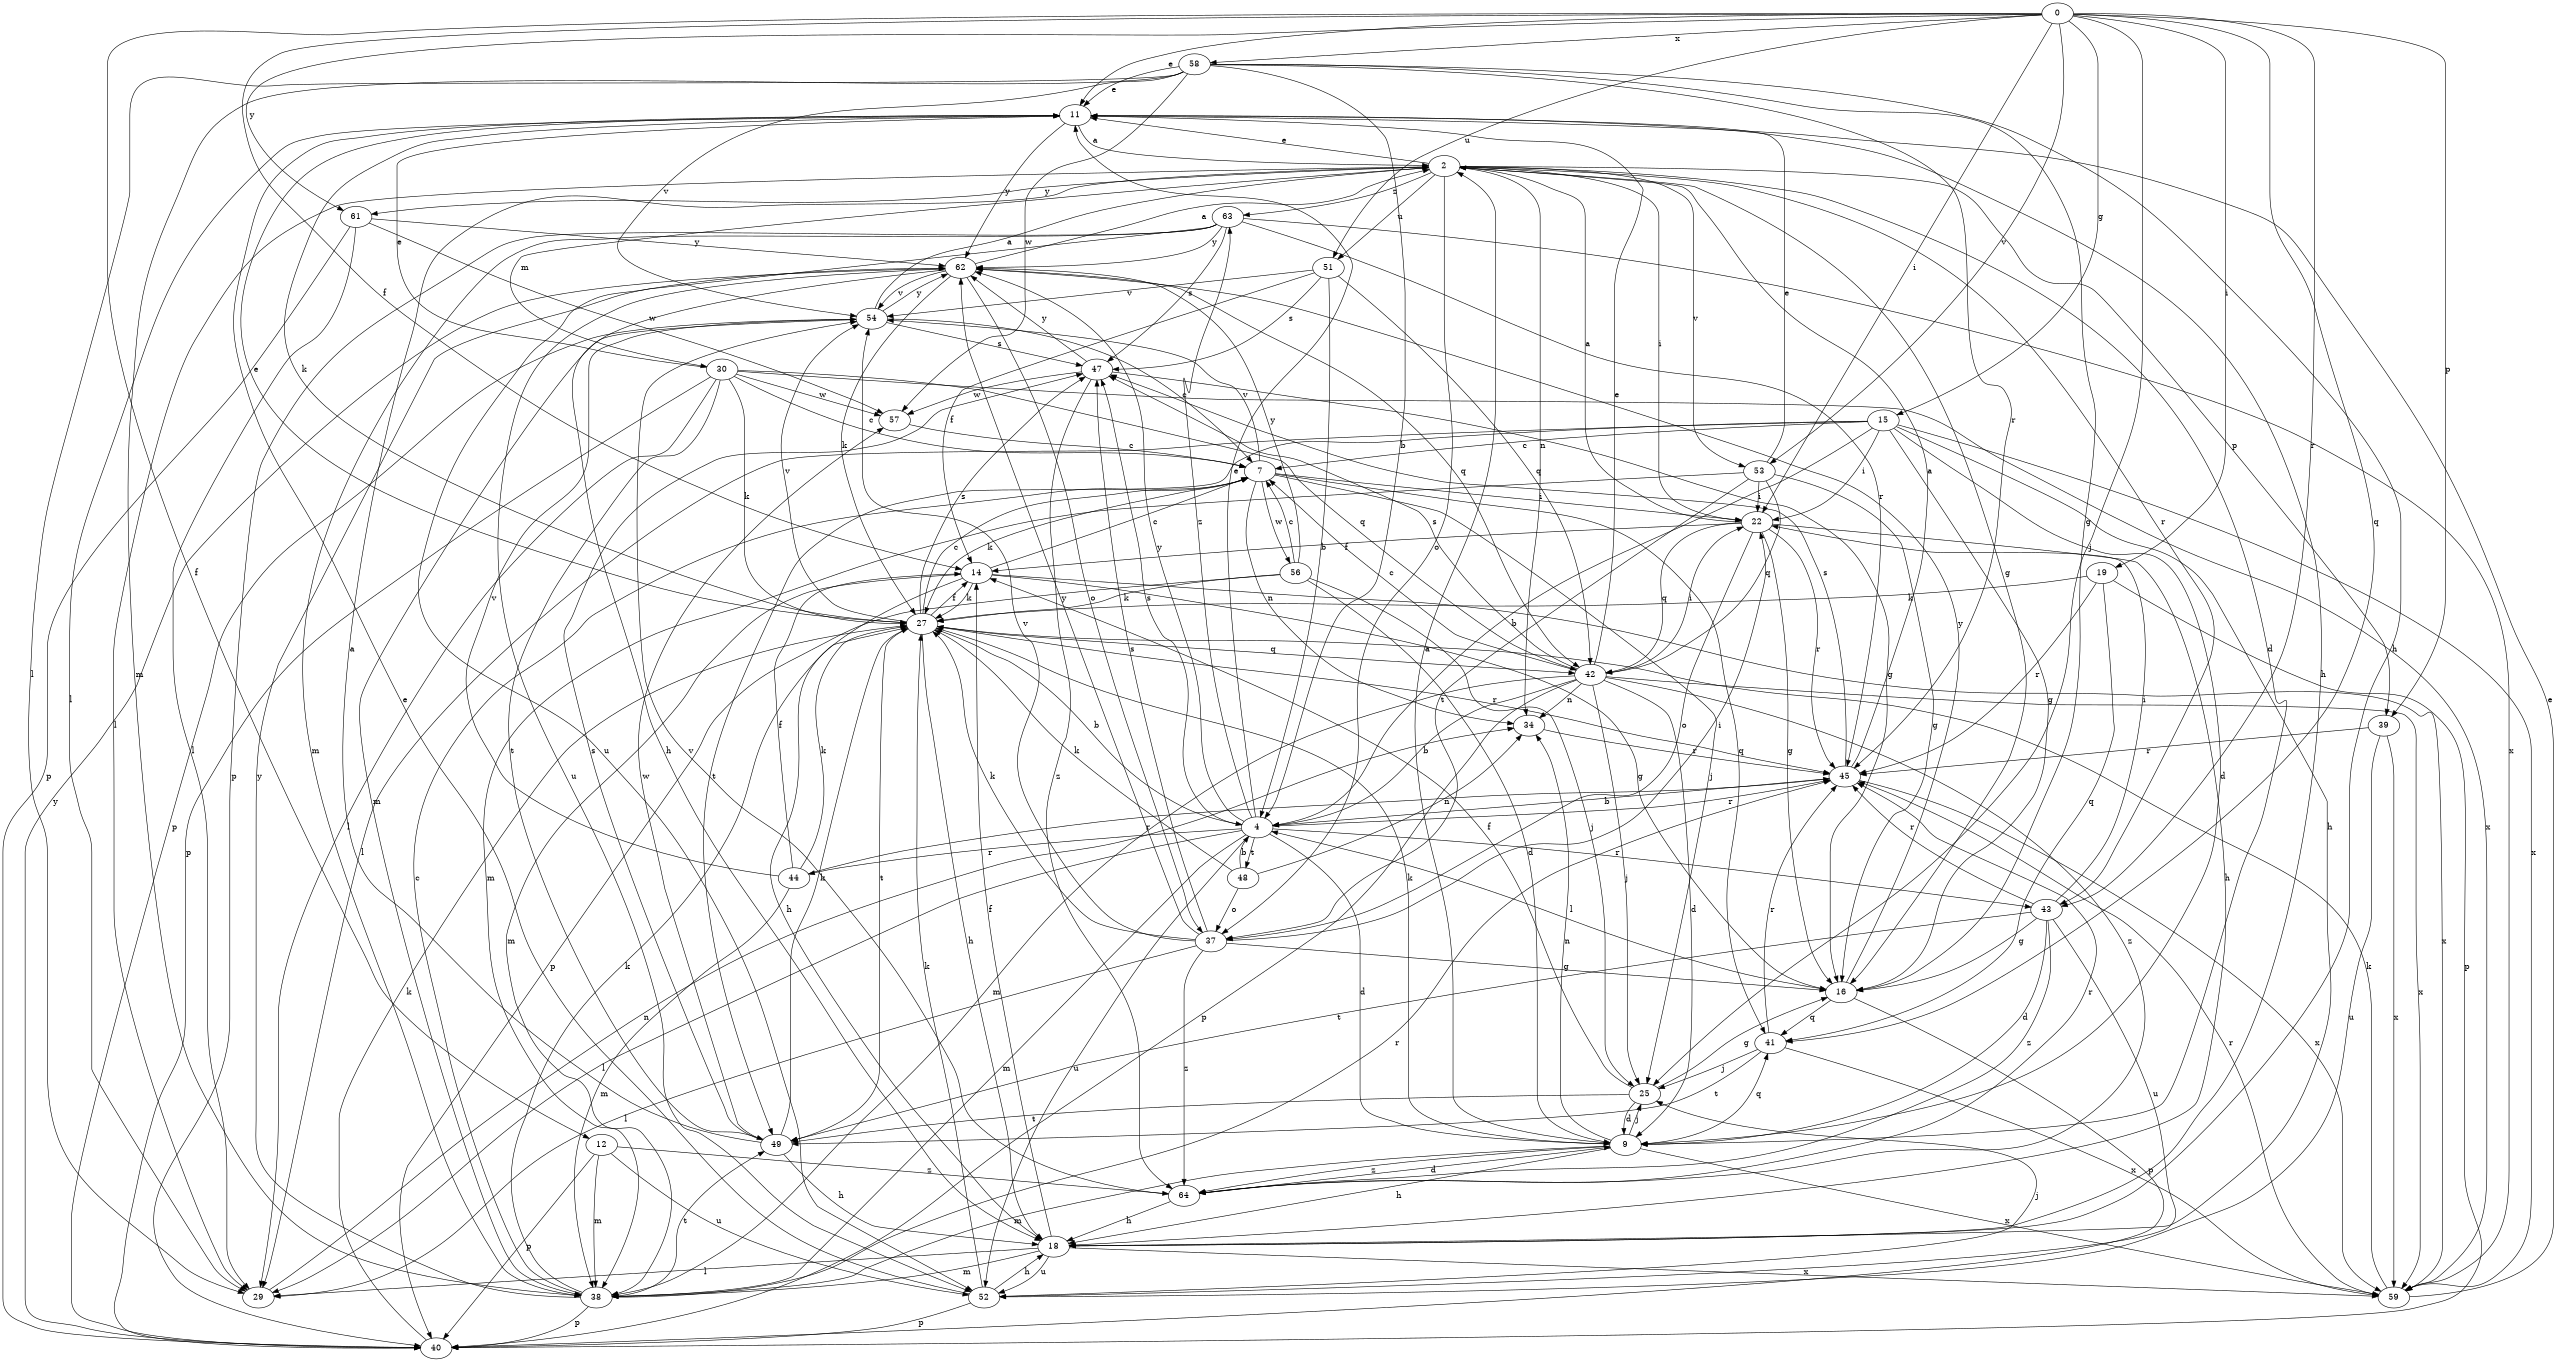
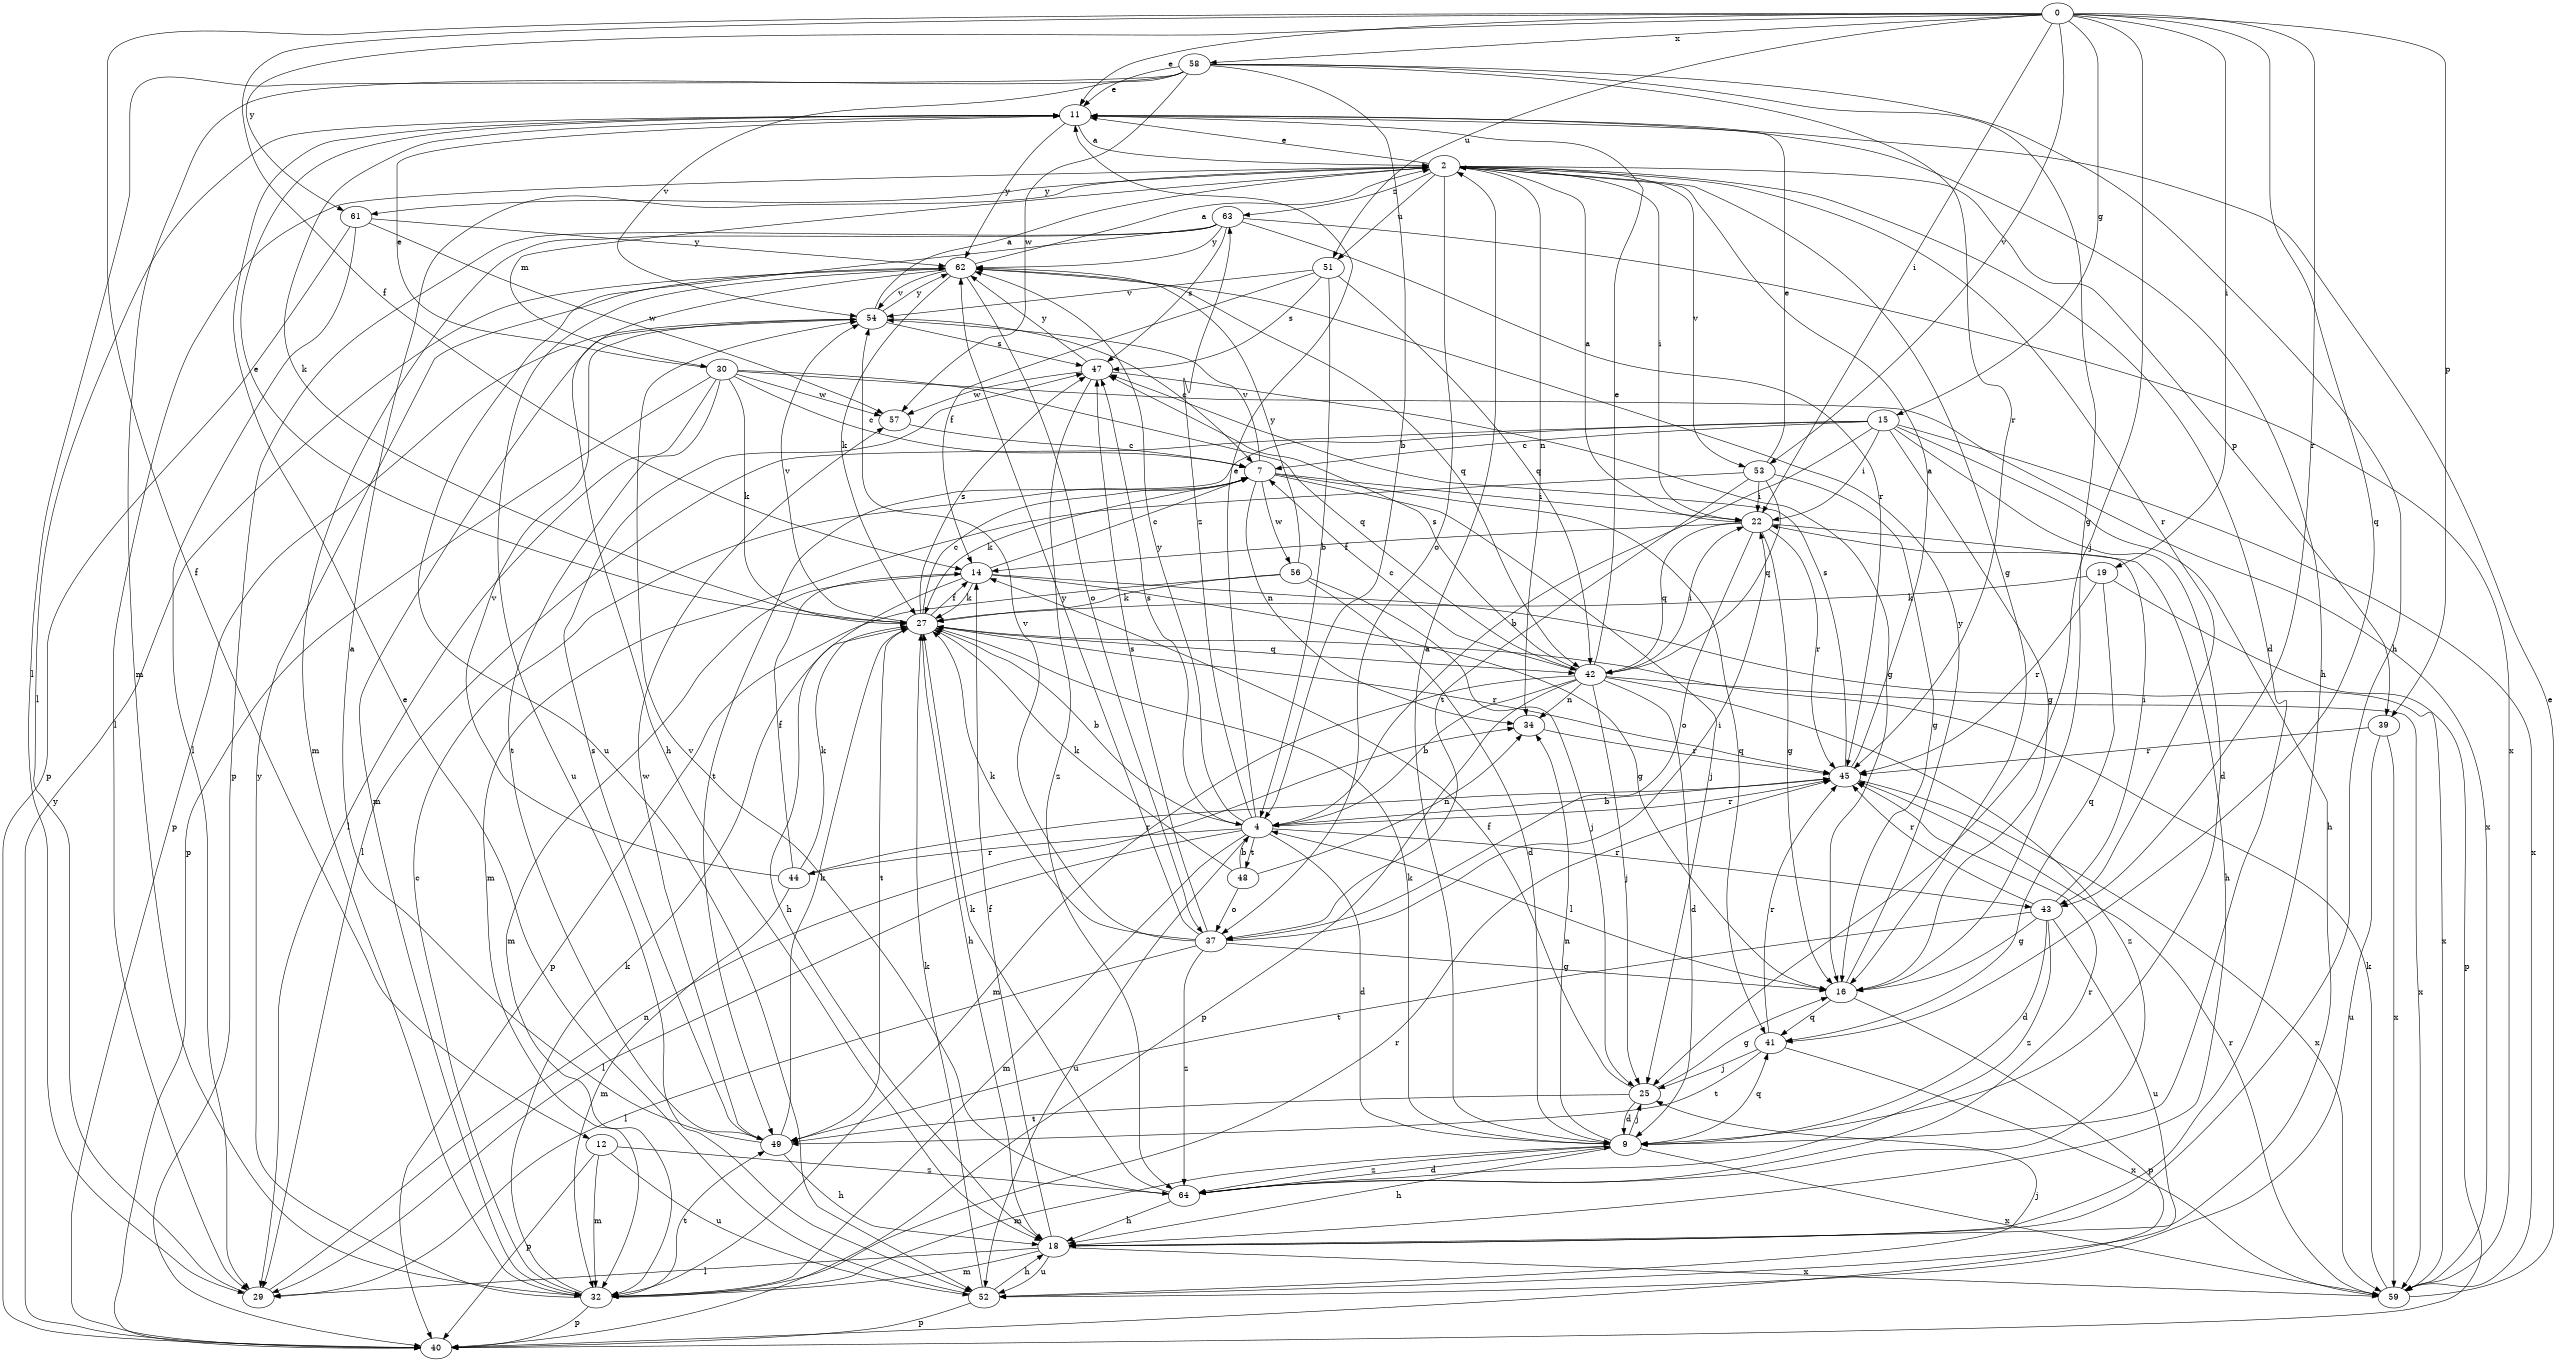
(149, 337) -> (113, 343)
(1286, 523) -> none
(471, 881) -> (985, 946)
(596, 1297) -> (596, 1297)
